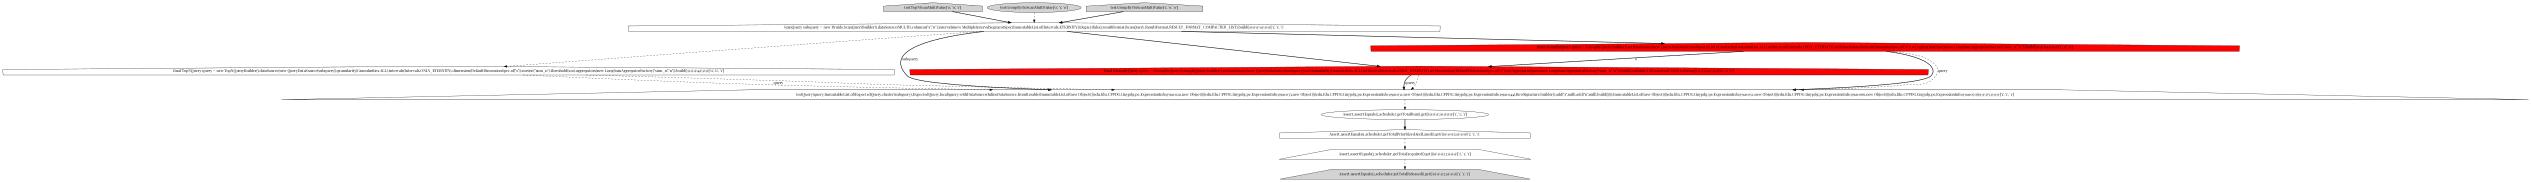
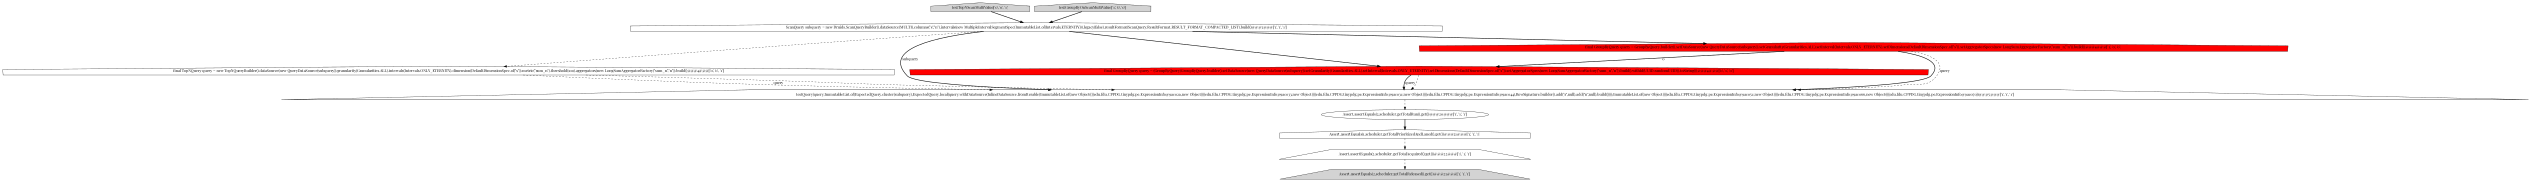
(1034, 8) -> none
